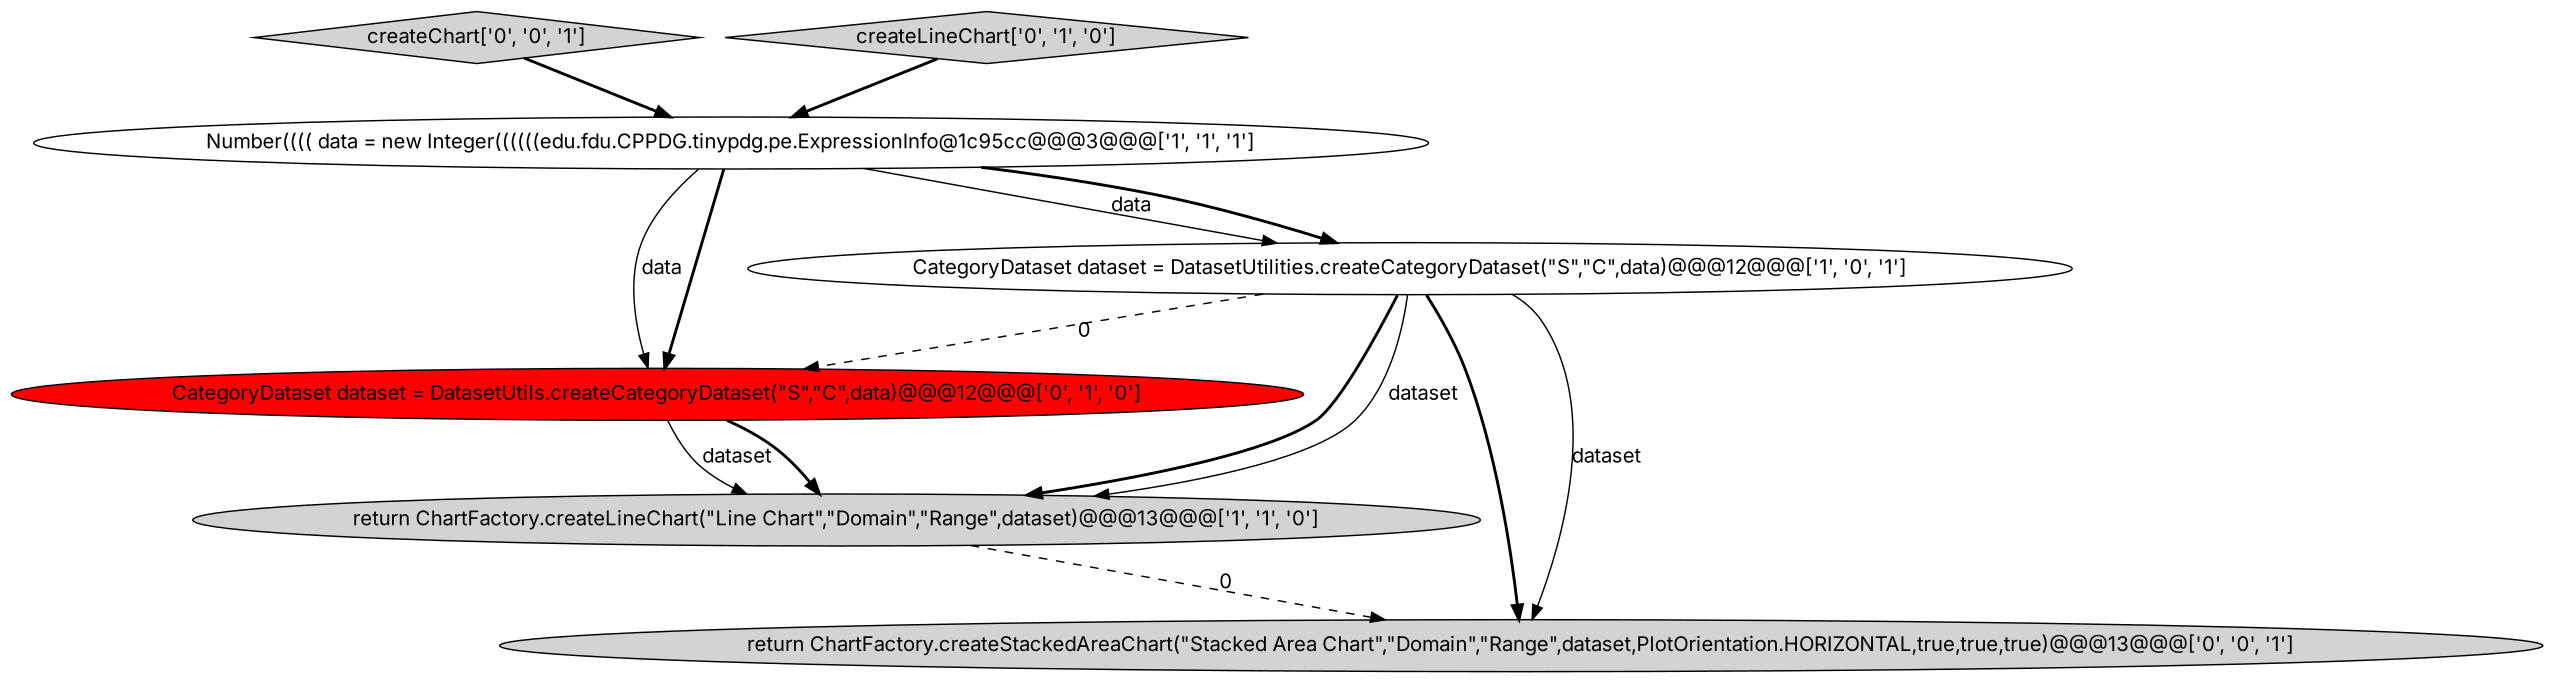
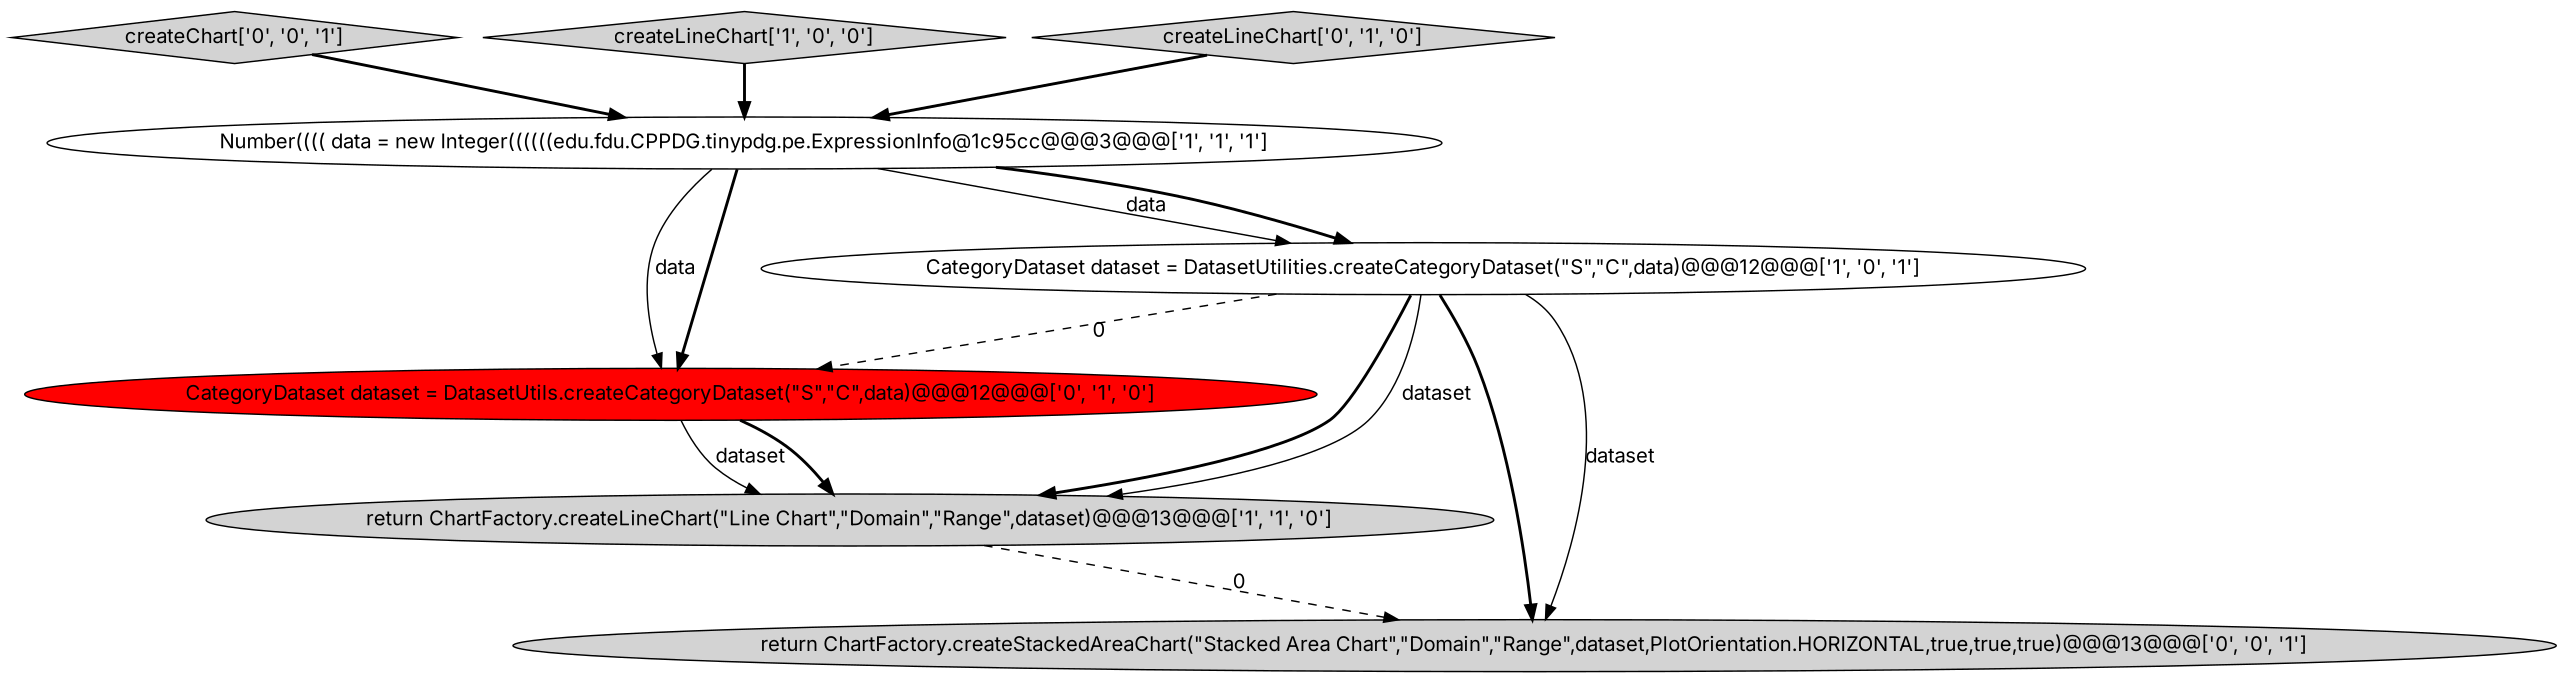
none -> (744, 38)
